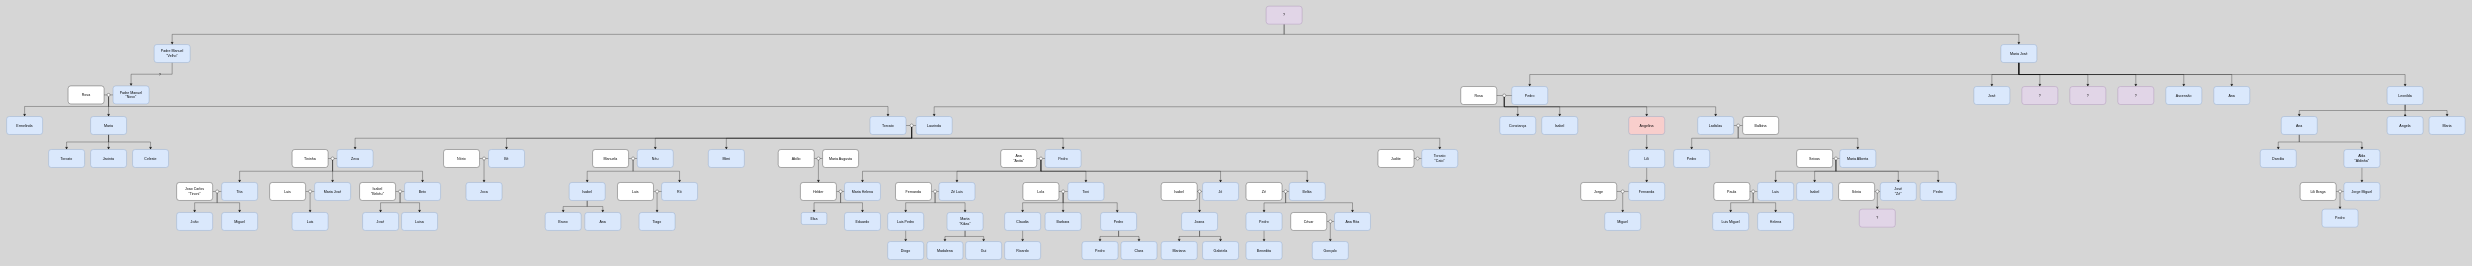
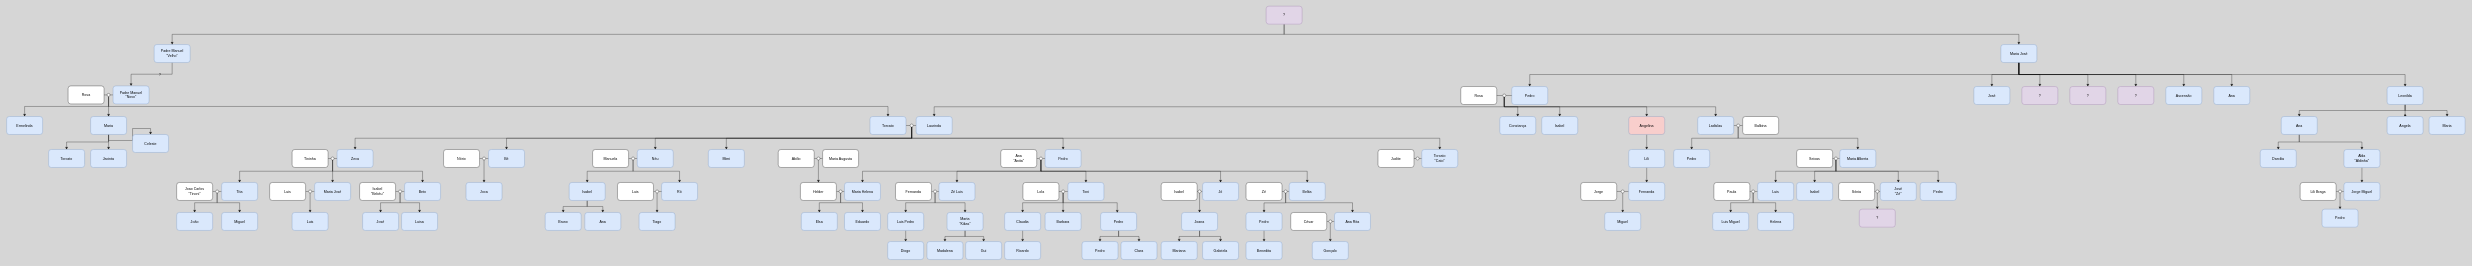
(150, 159) -> (150, 144)
(814, 219) -> (819, 222)
